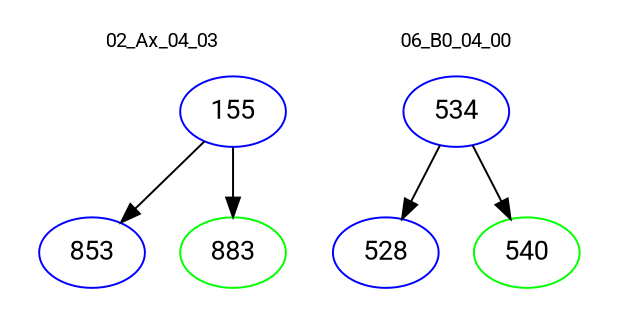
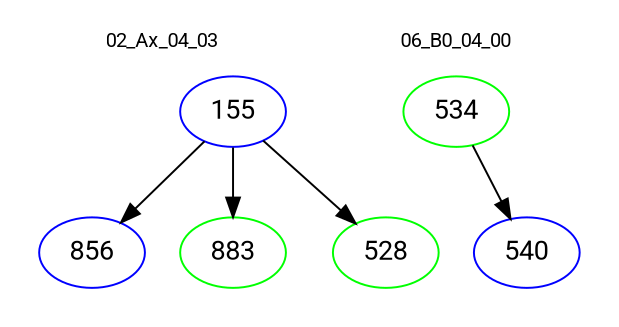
(456, 112) -> (456, 112)
(426, 173) -> (288, 163)
(92, 253) -> (92, 253)
(386, 253) -> (386, 253)
(527, 253) -> (527, 253)
